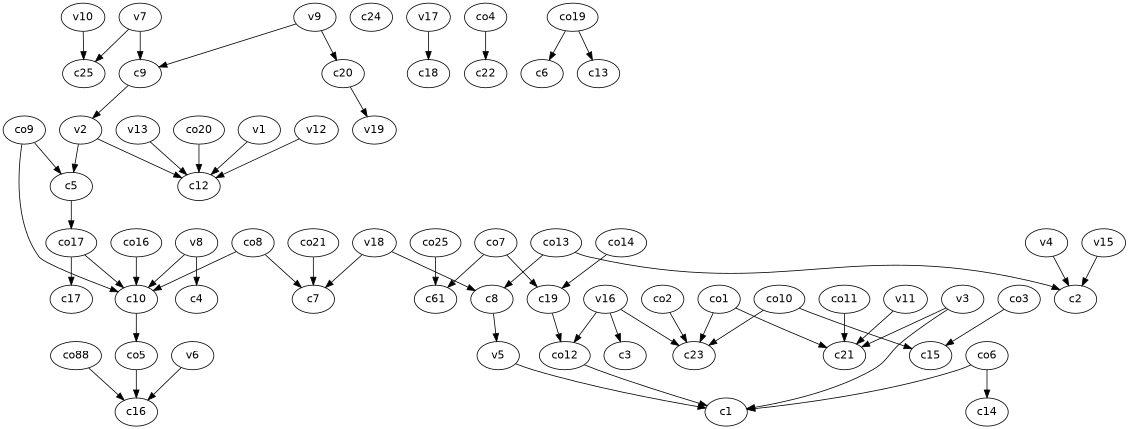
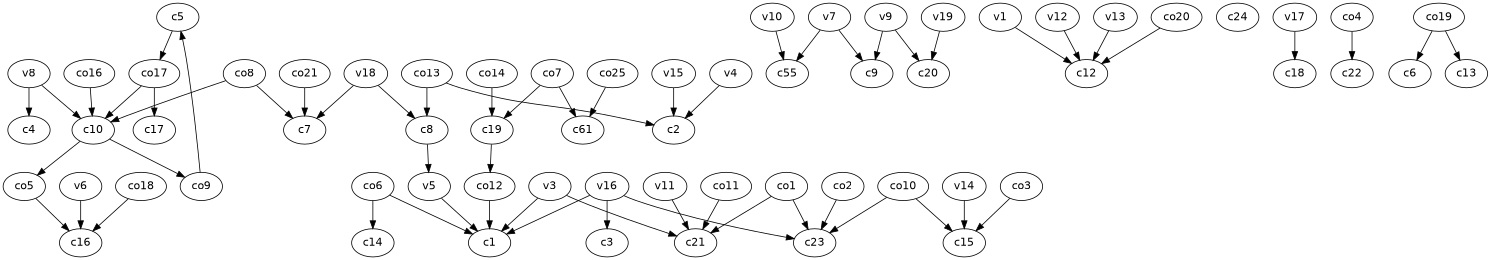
(84, 74) -> (787, 74)
(357, 98) -> (937, 42)
(81, 130) -> none
none -> (964, 186)
(30, 240) -> (144, 156)
(588, 324) -> (552, 213)
(76, 356) -> (141, 186)
